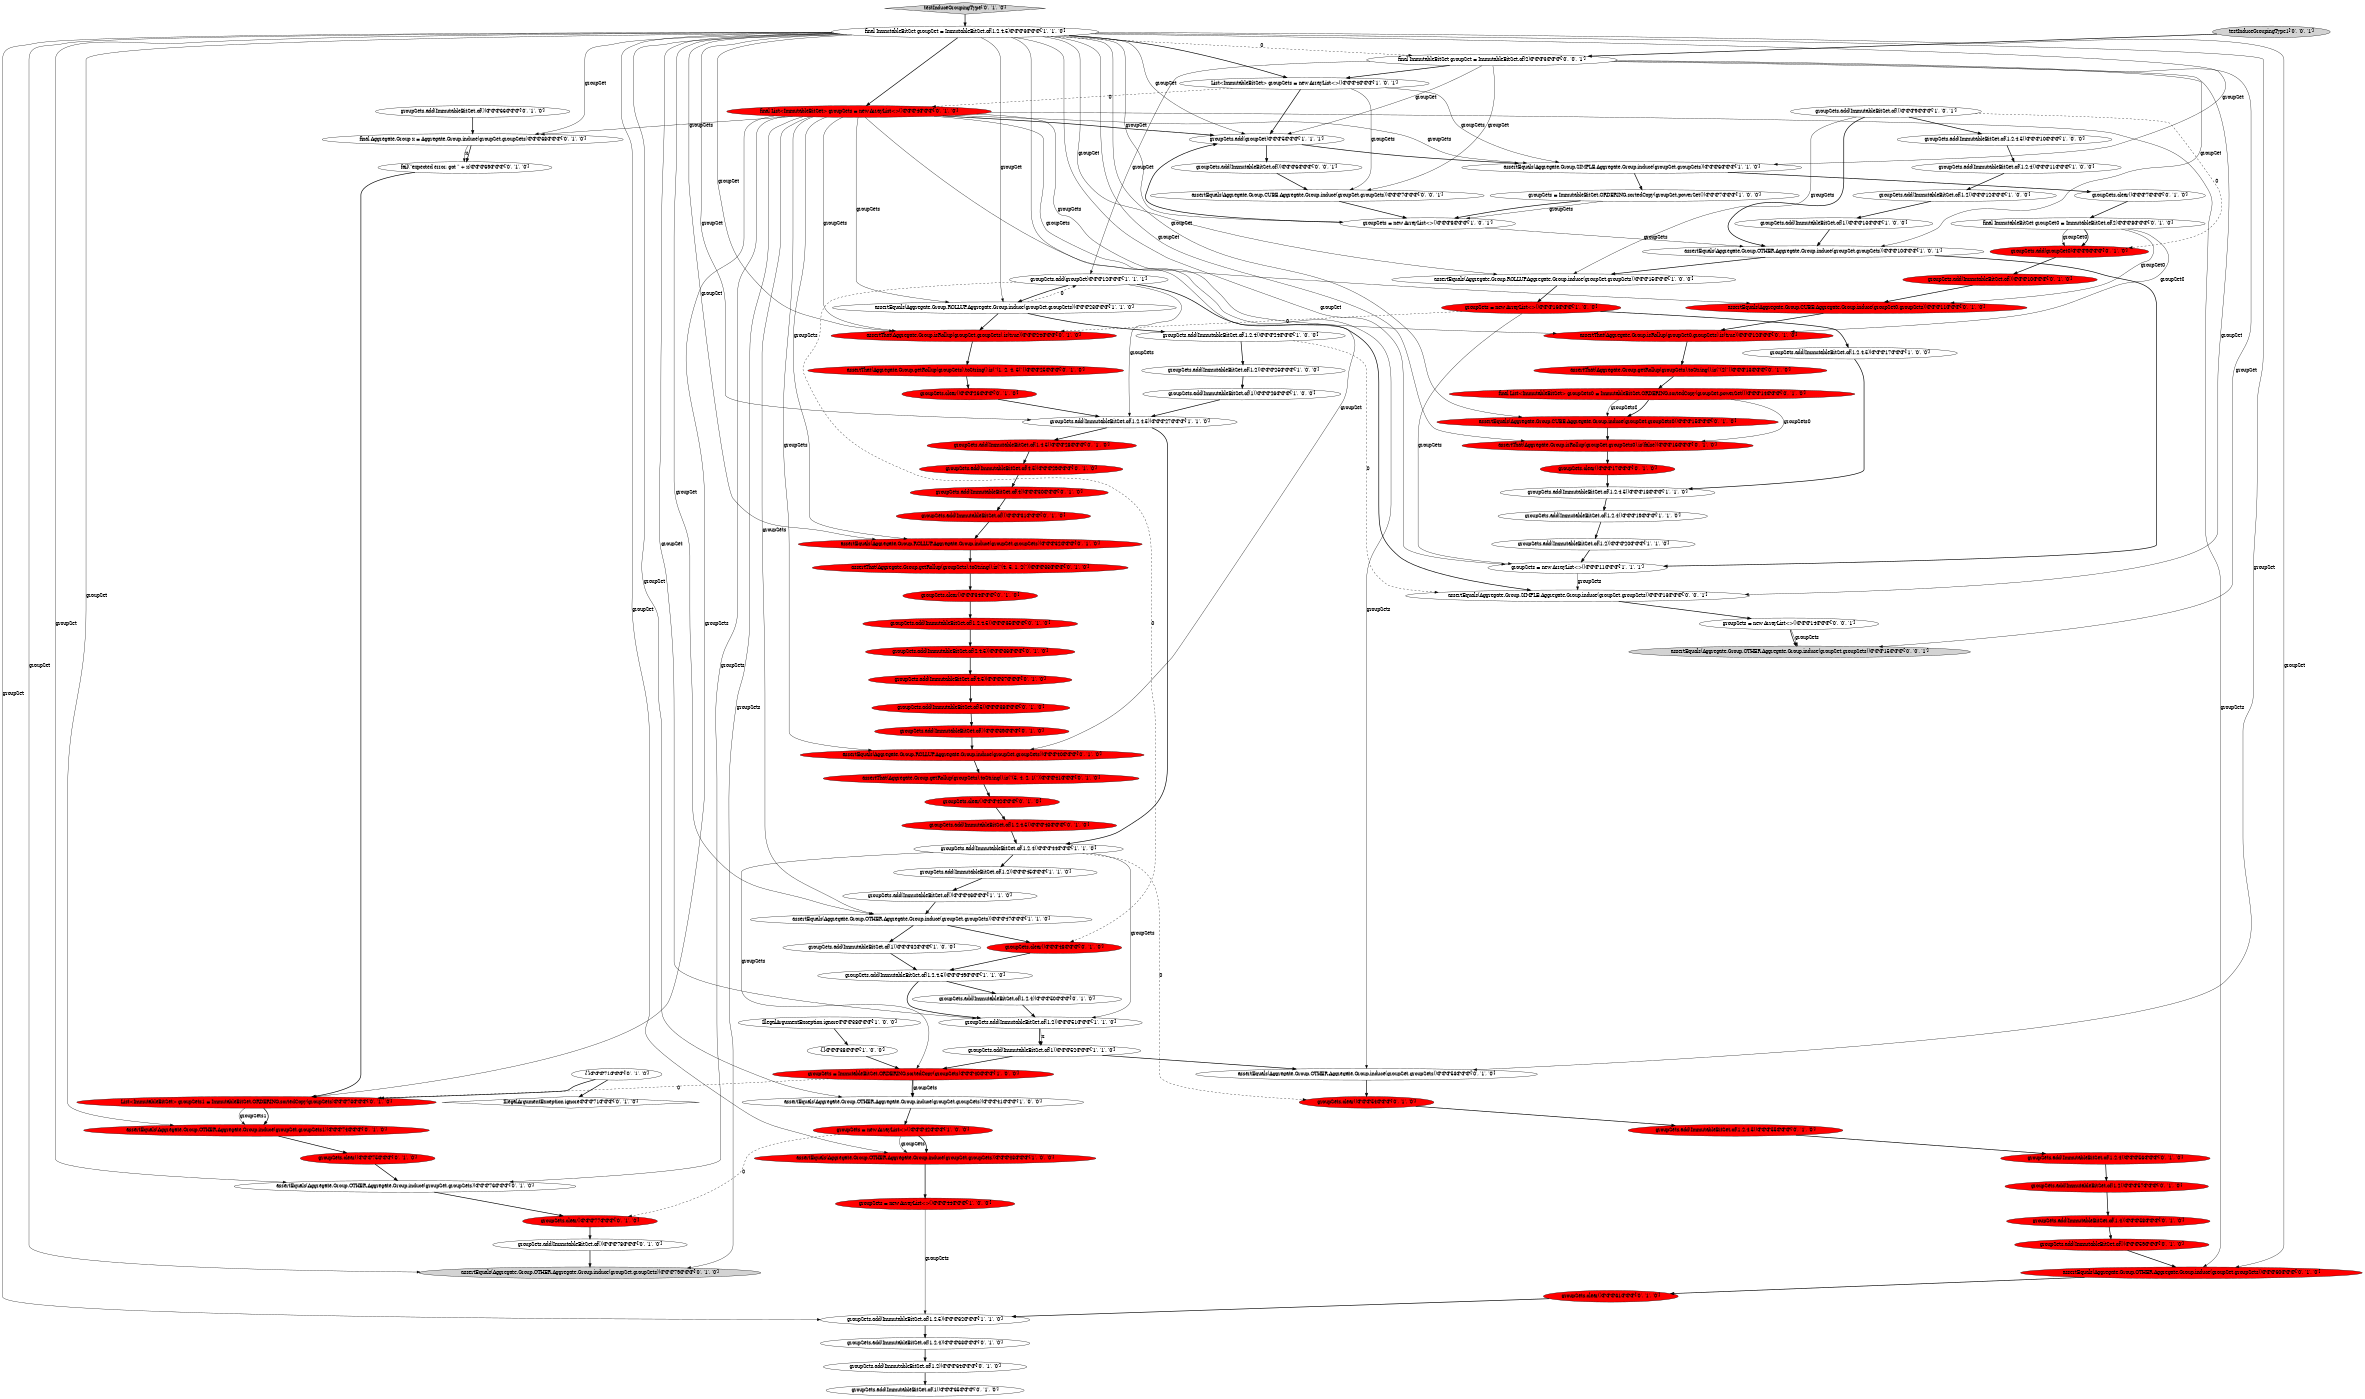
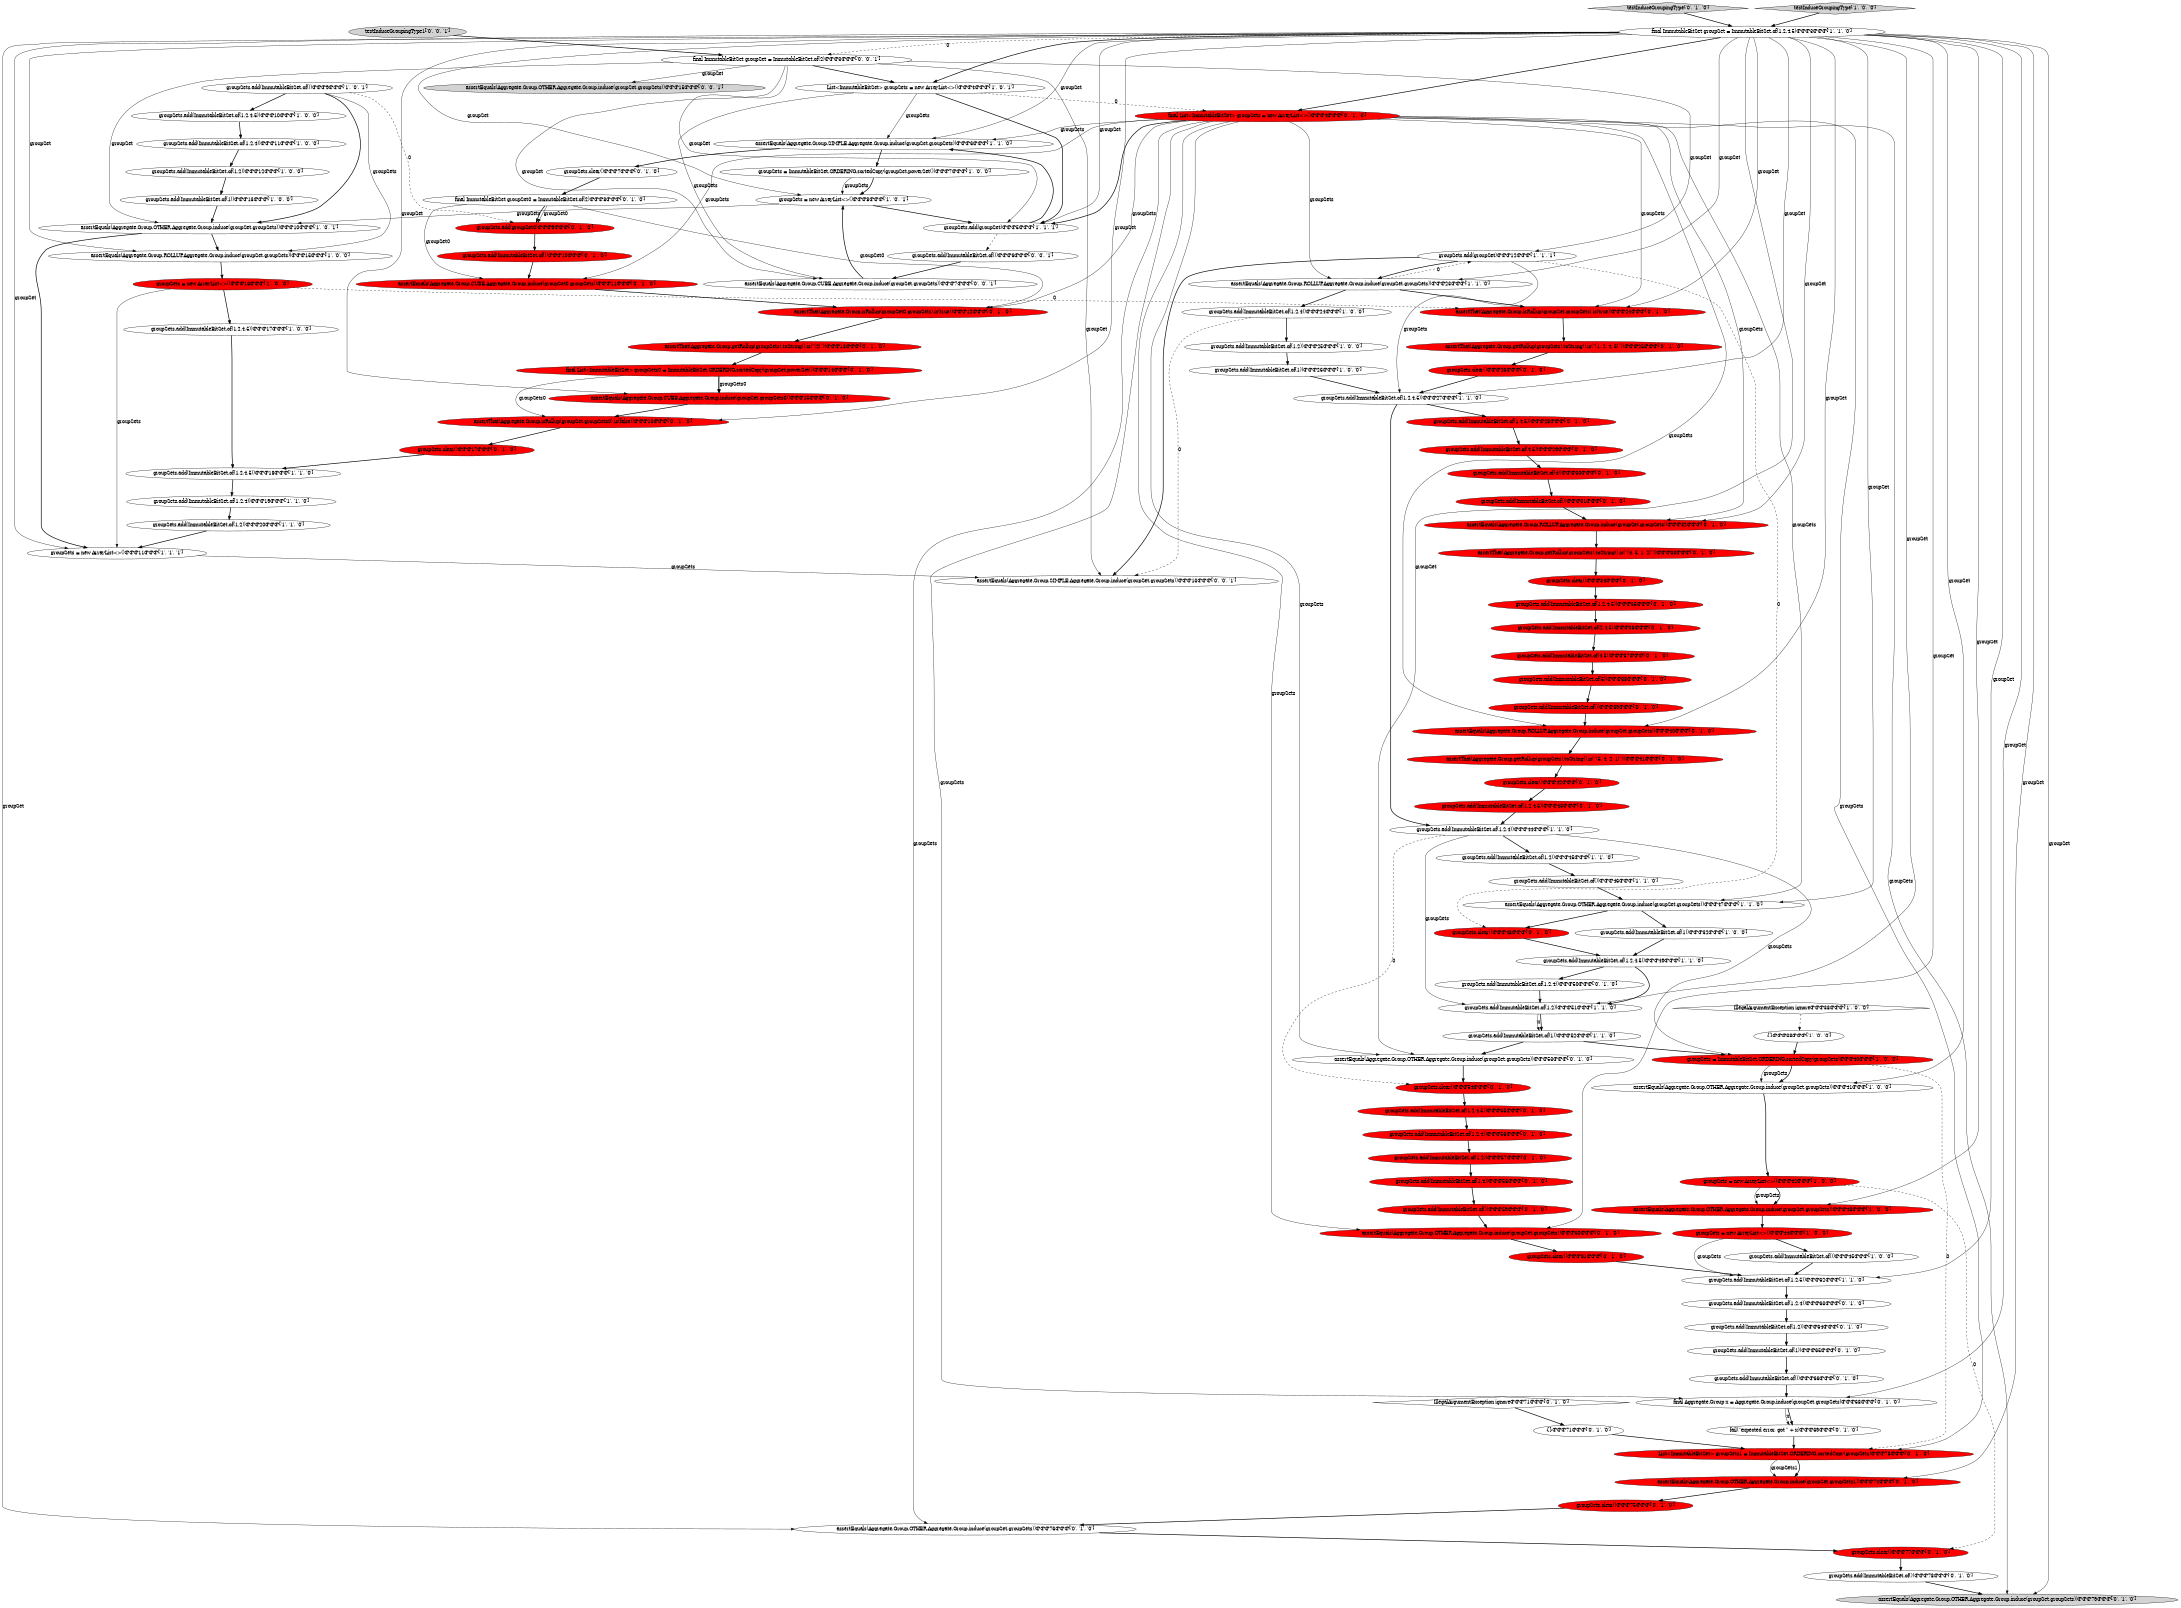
none -> (1835, 8)
(1267, 152) -> (993, 241)
(1789, 624) -> none
(829, 1023) -> (1801, 1008)
(840, 1036) -> (1800, 1021)
(595, 1088) -> (1538, 1416)
none -> (1821, 1257)
none -> (1786, 1363)
